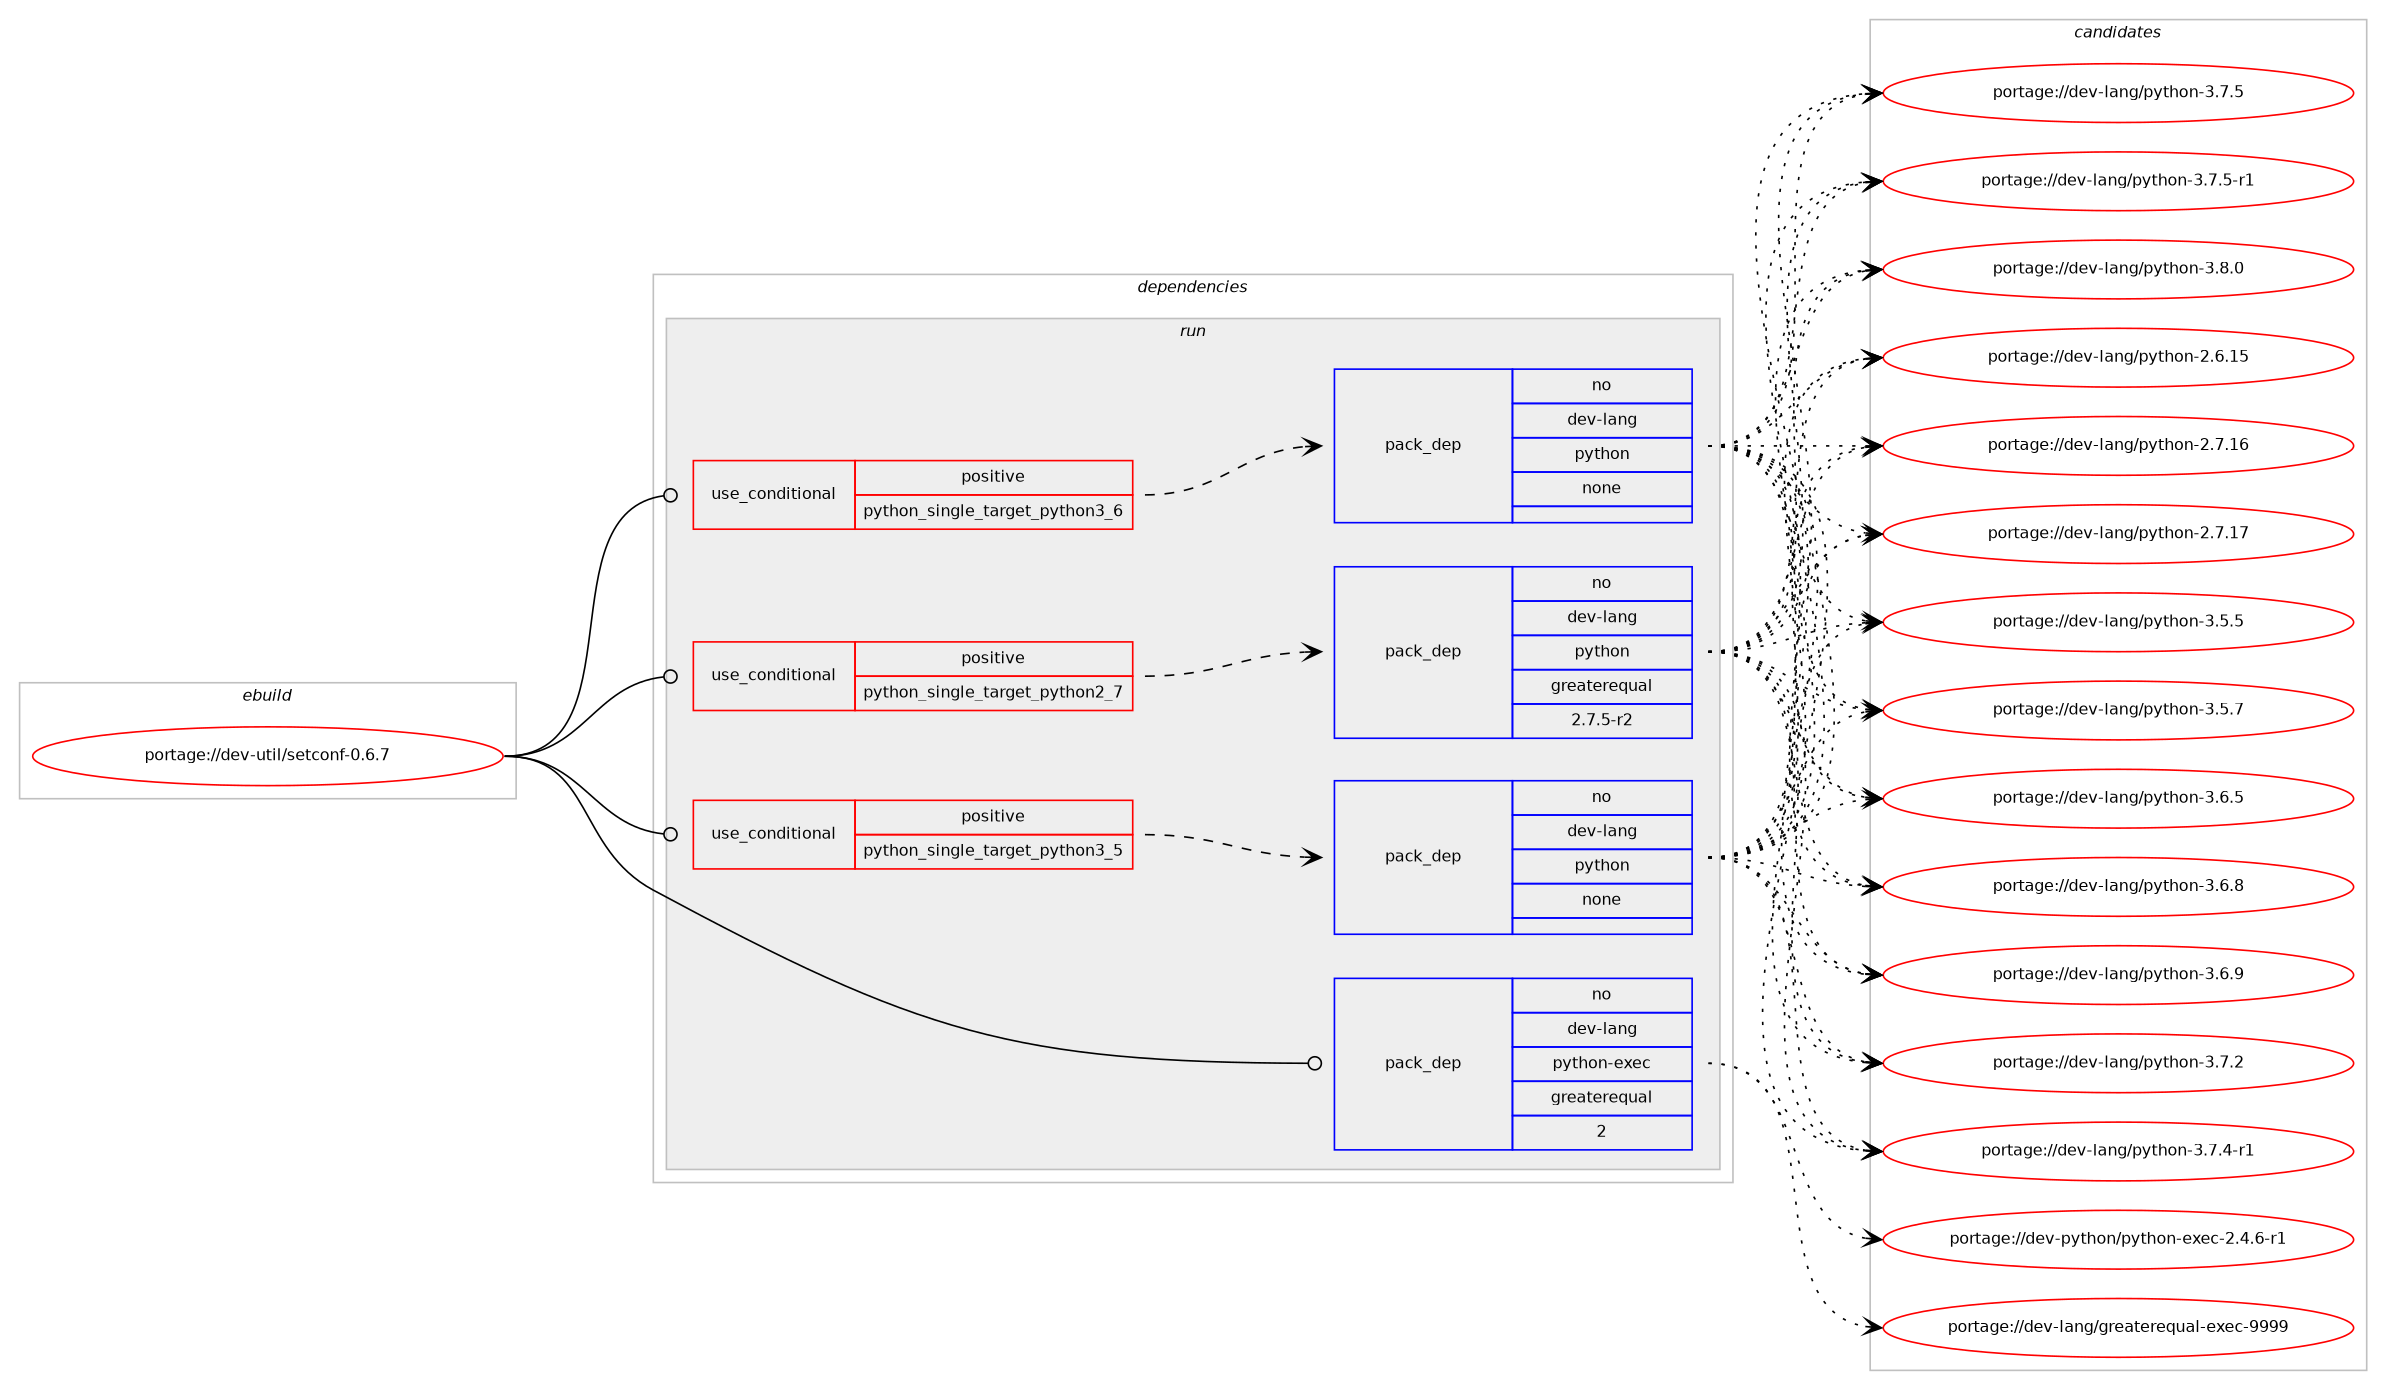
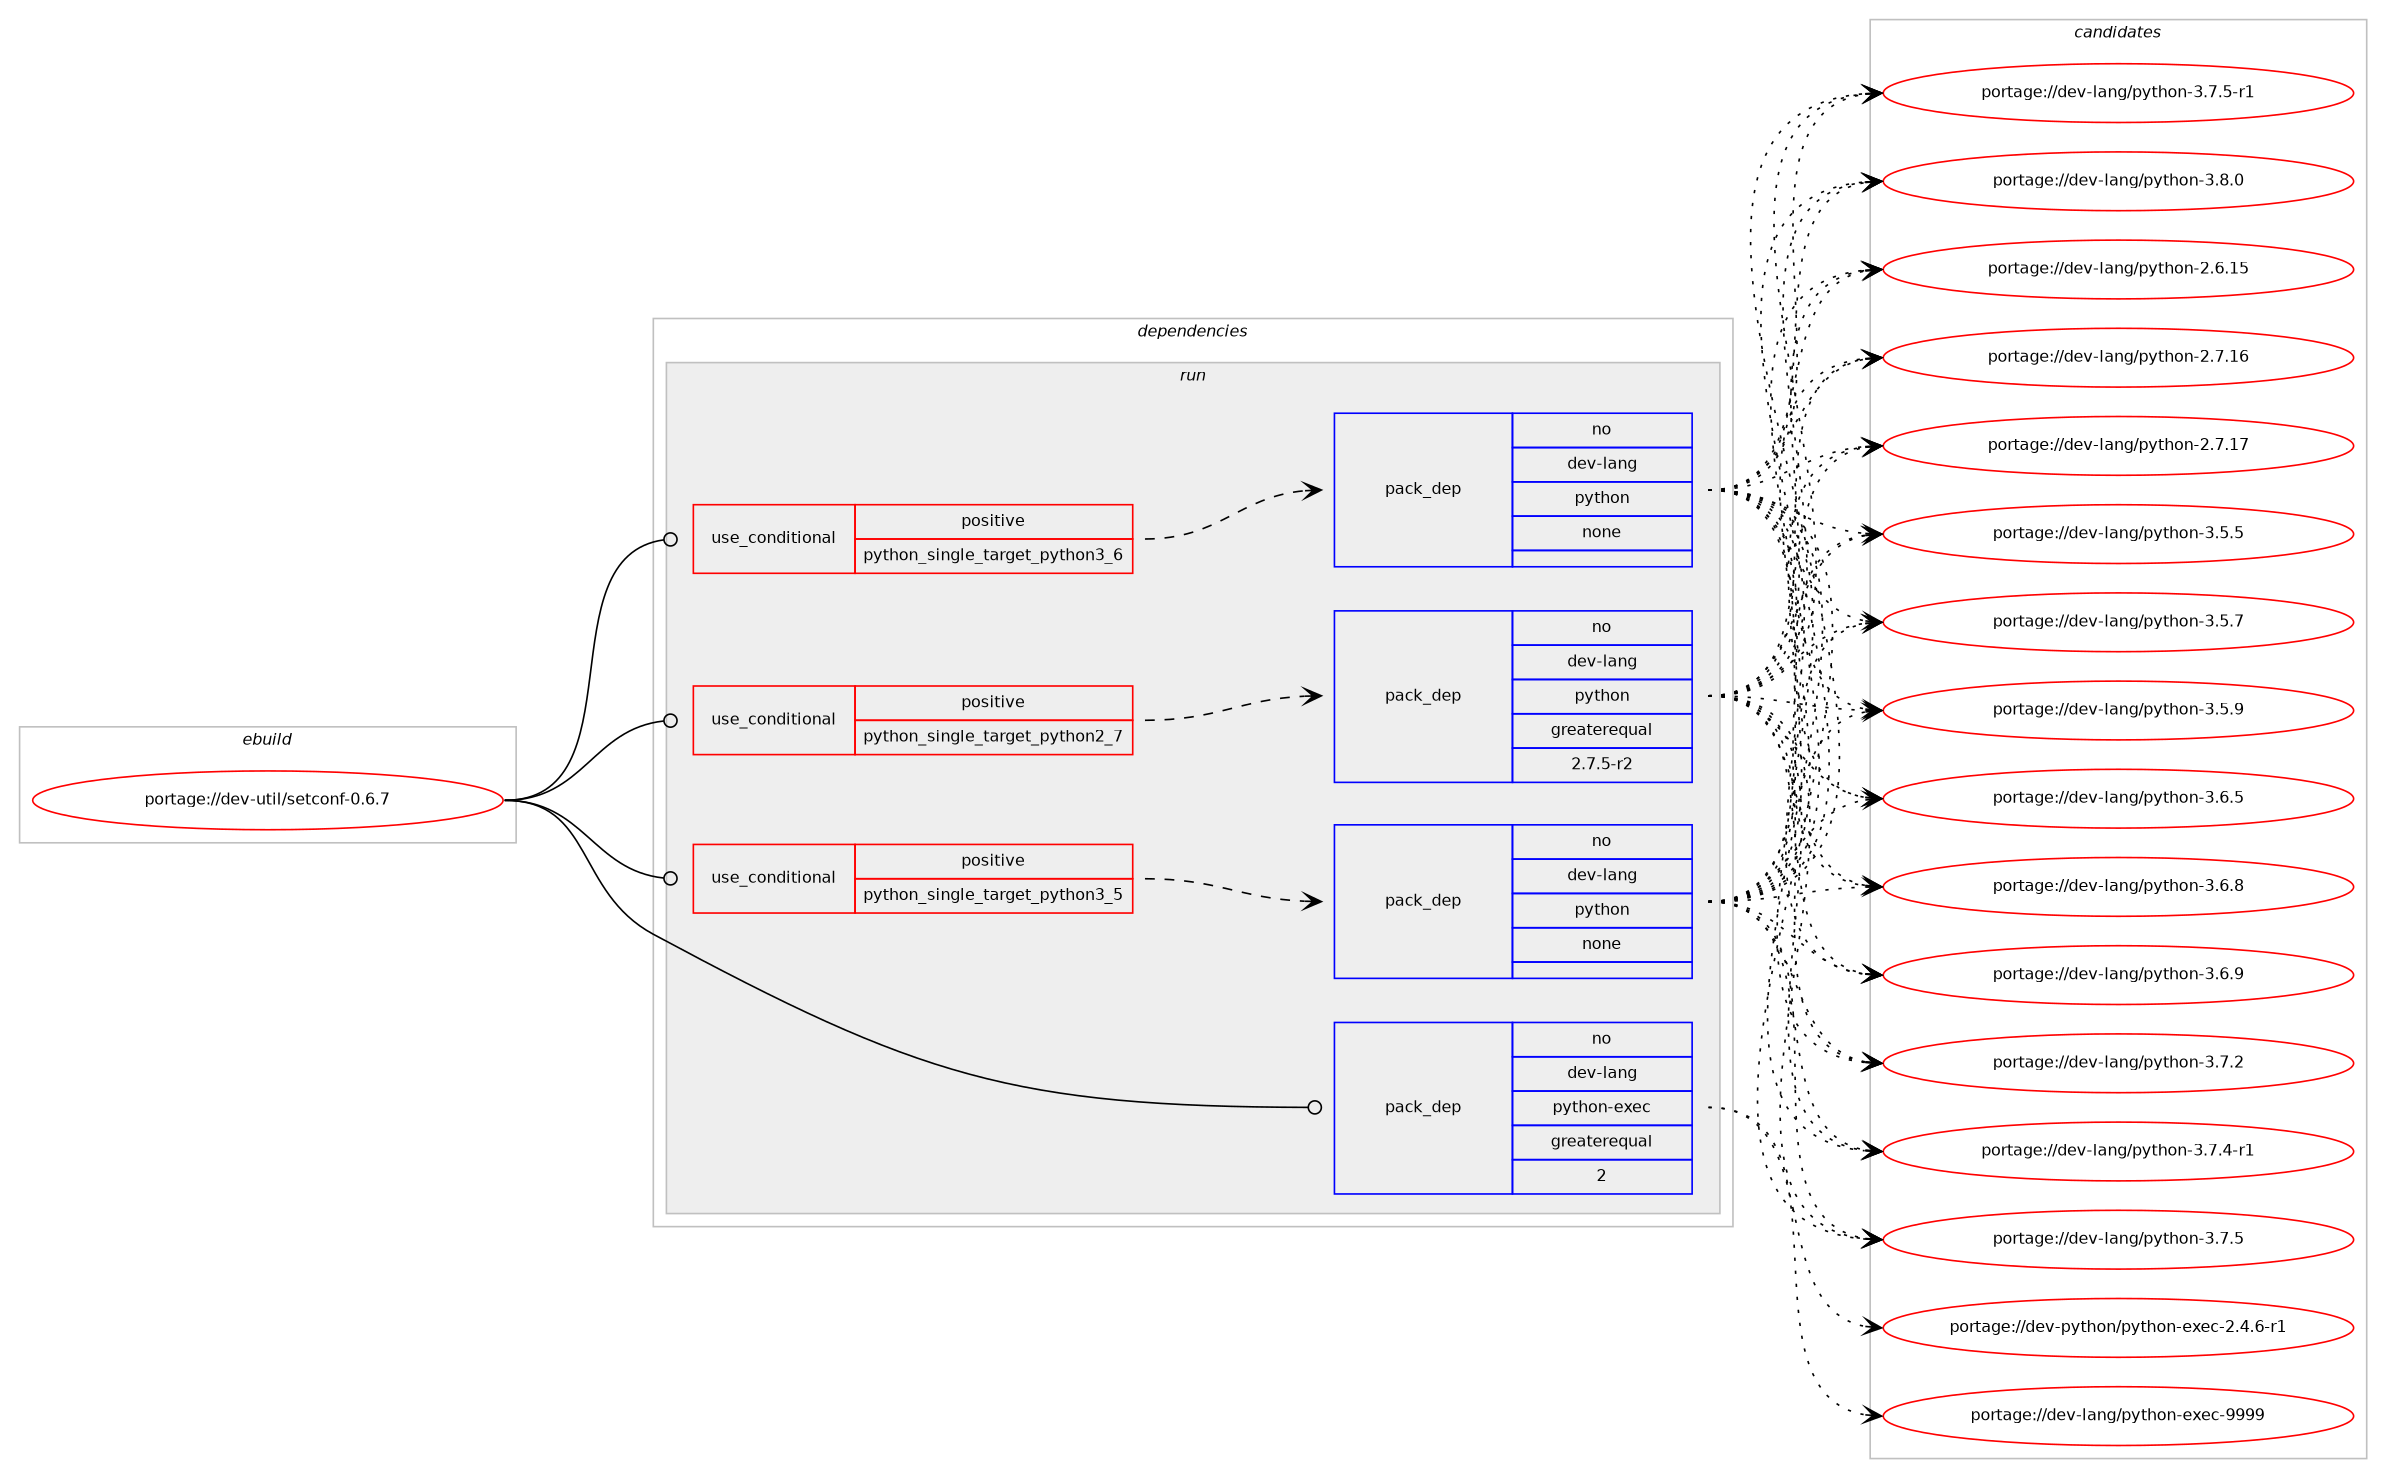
none -> (2118, 710)
(2118, 1328) -> (2118, 1416)
